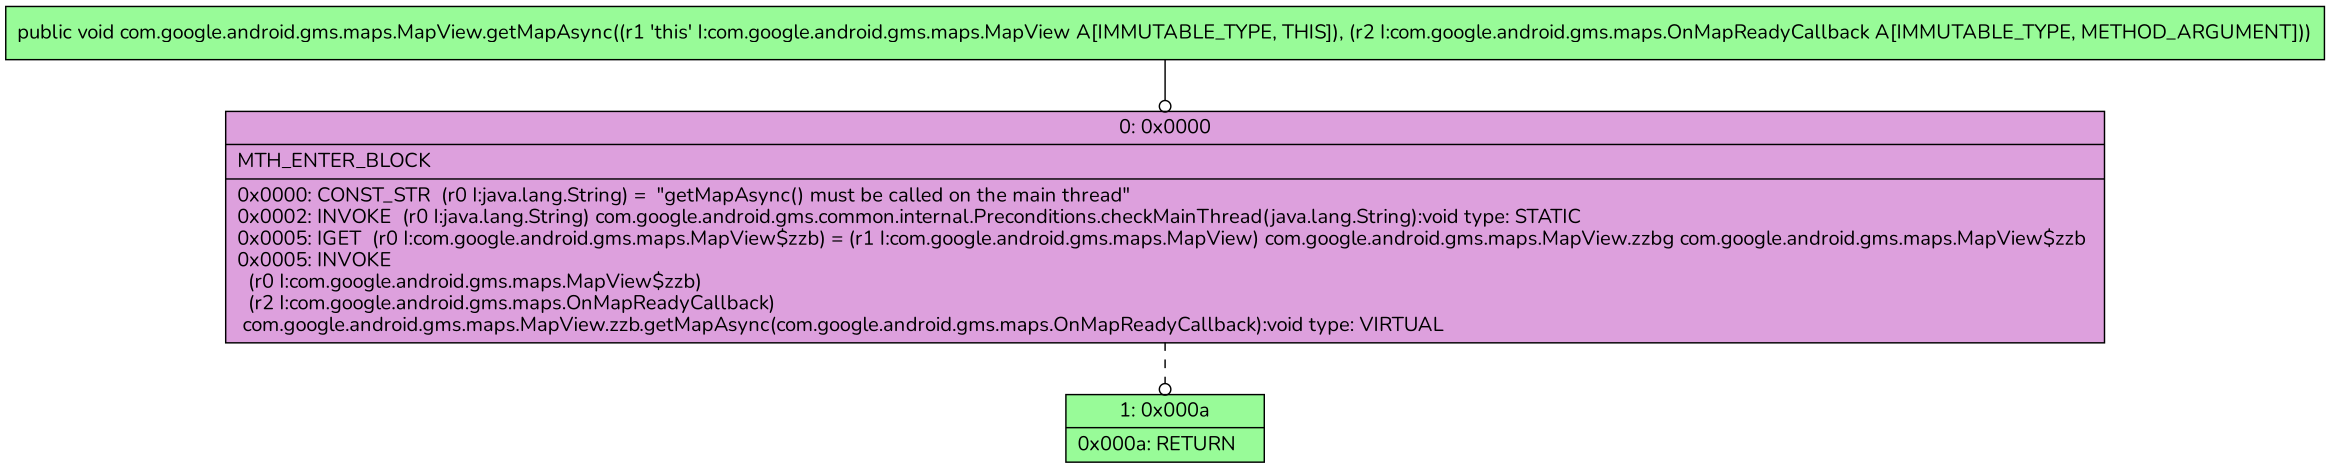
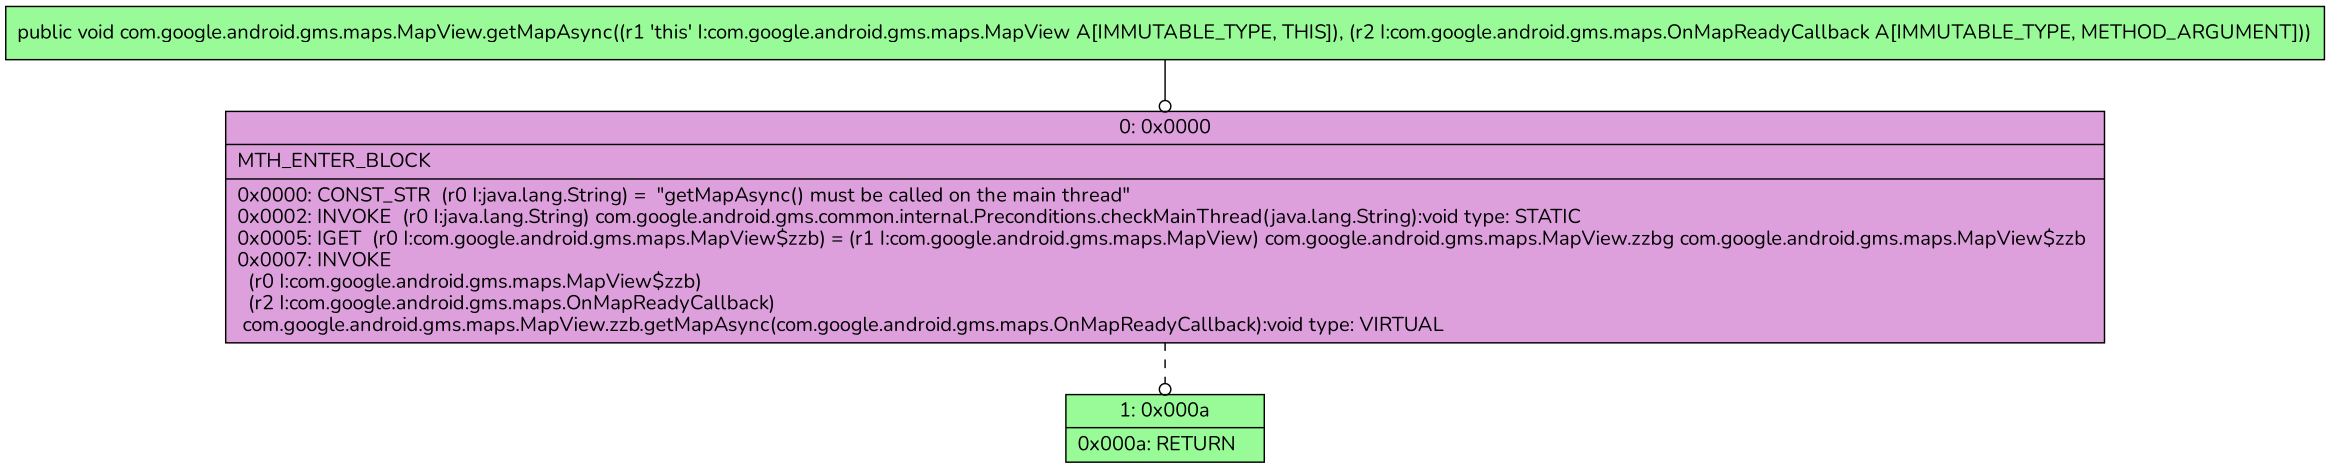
(320, 260) -> (320, 260)
